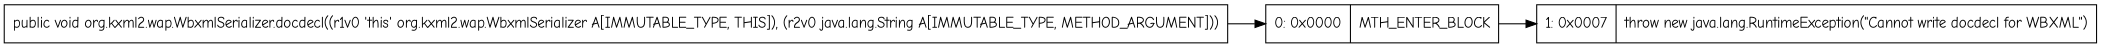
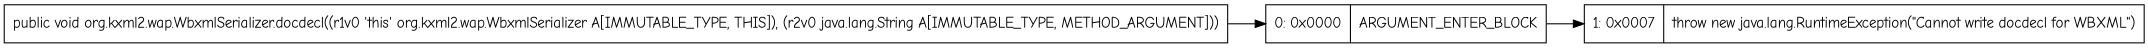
(1425, 23) -> (1448, 23)
